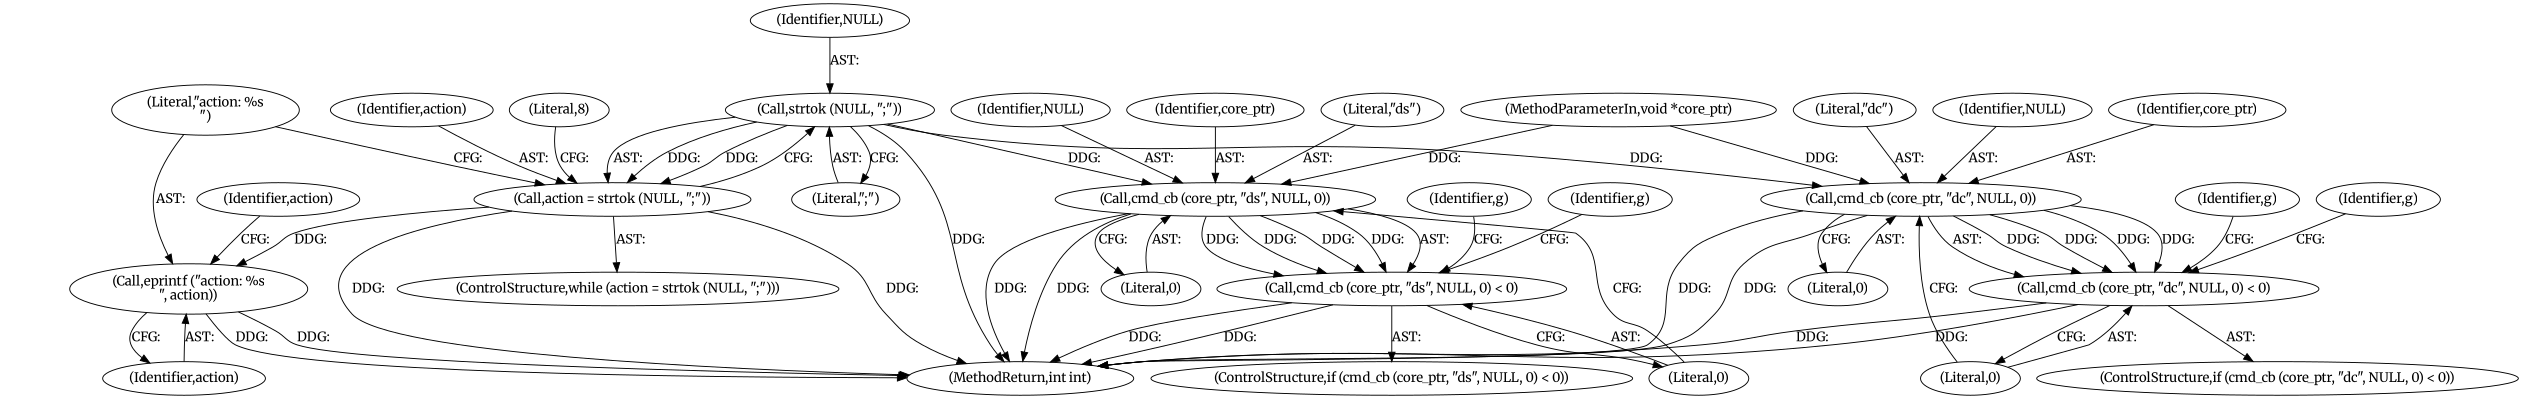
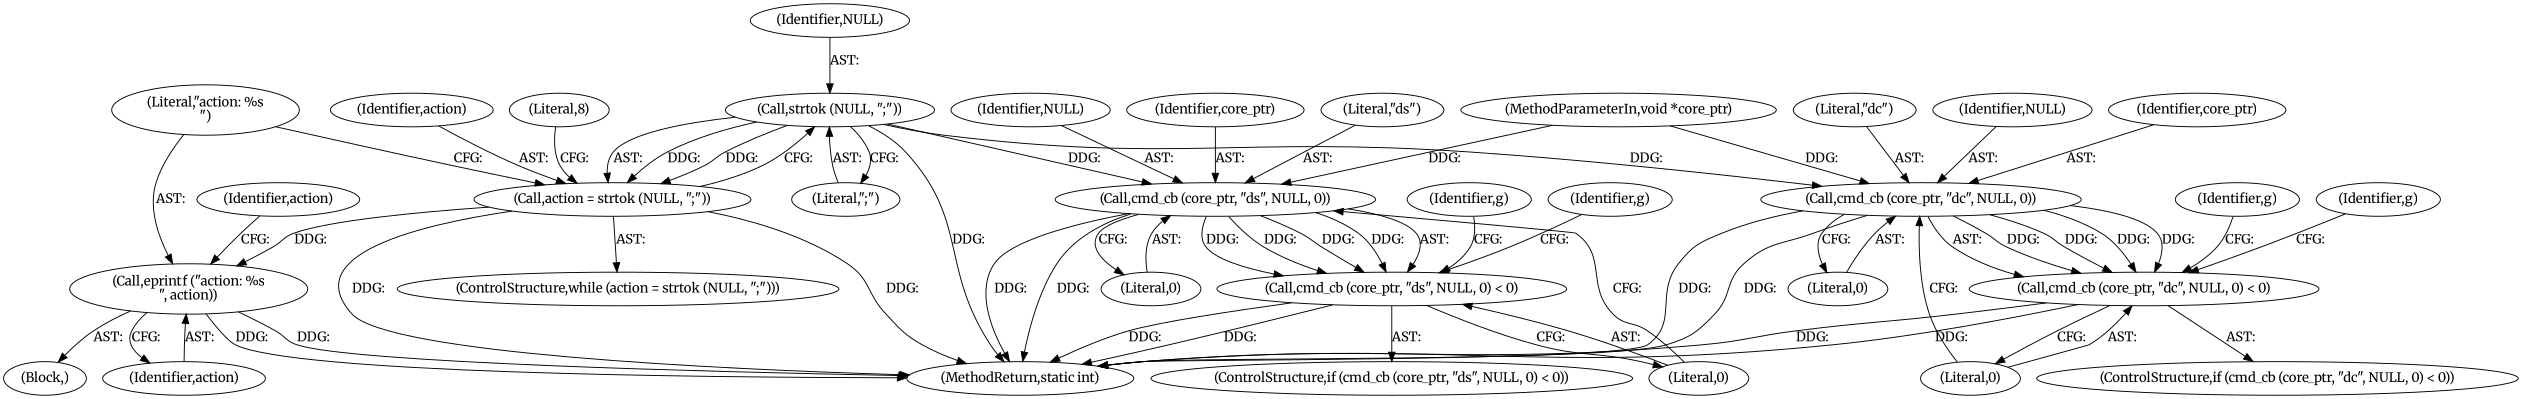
none -> (45, 378)
(1020, 378) -> (1020, 378)
